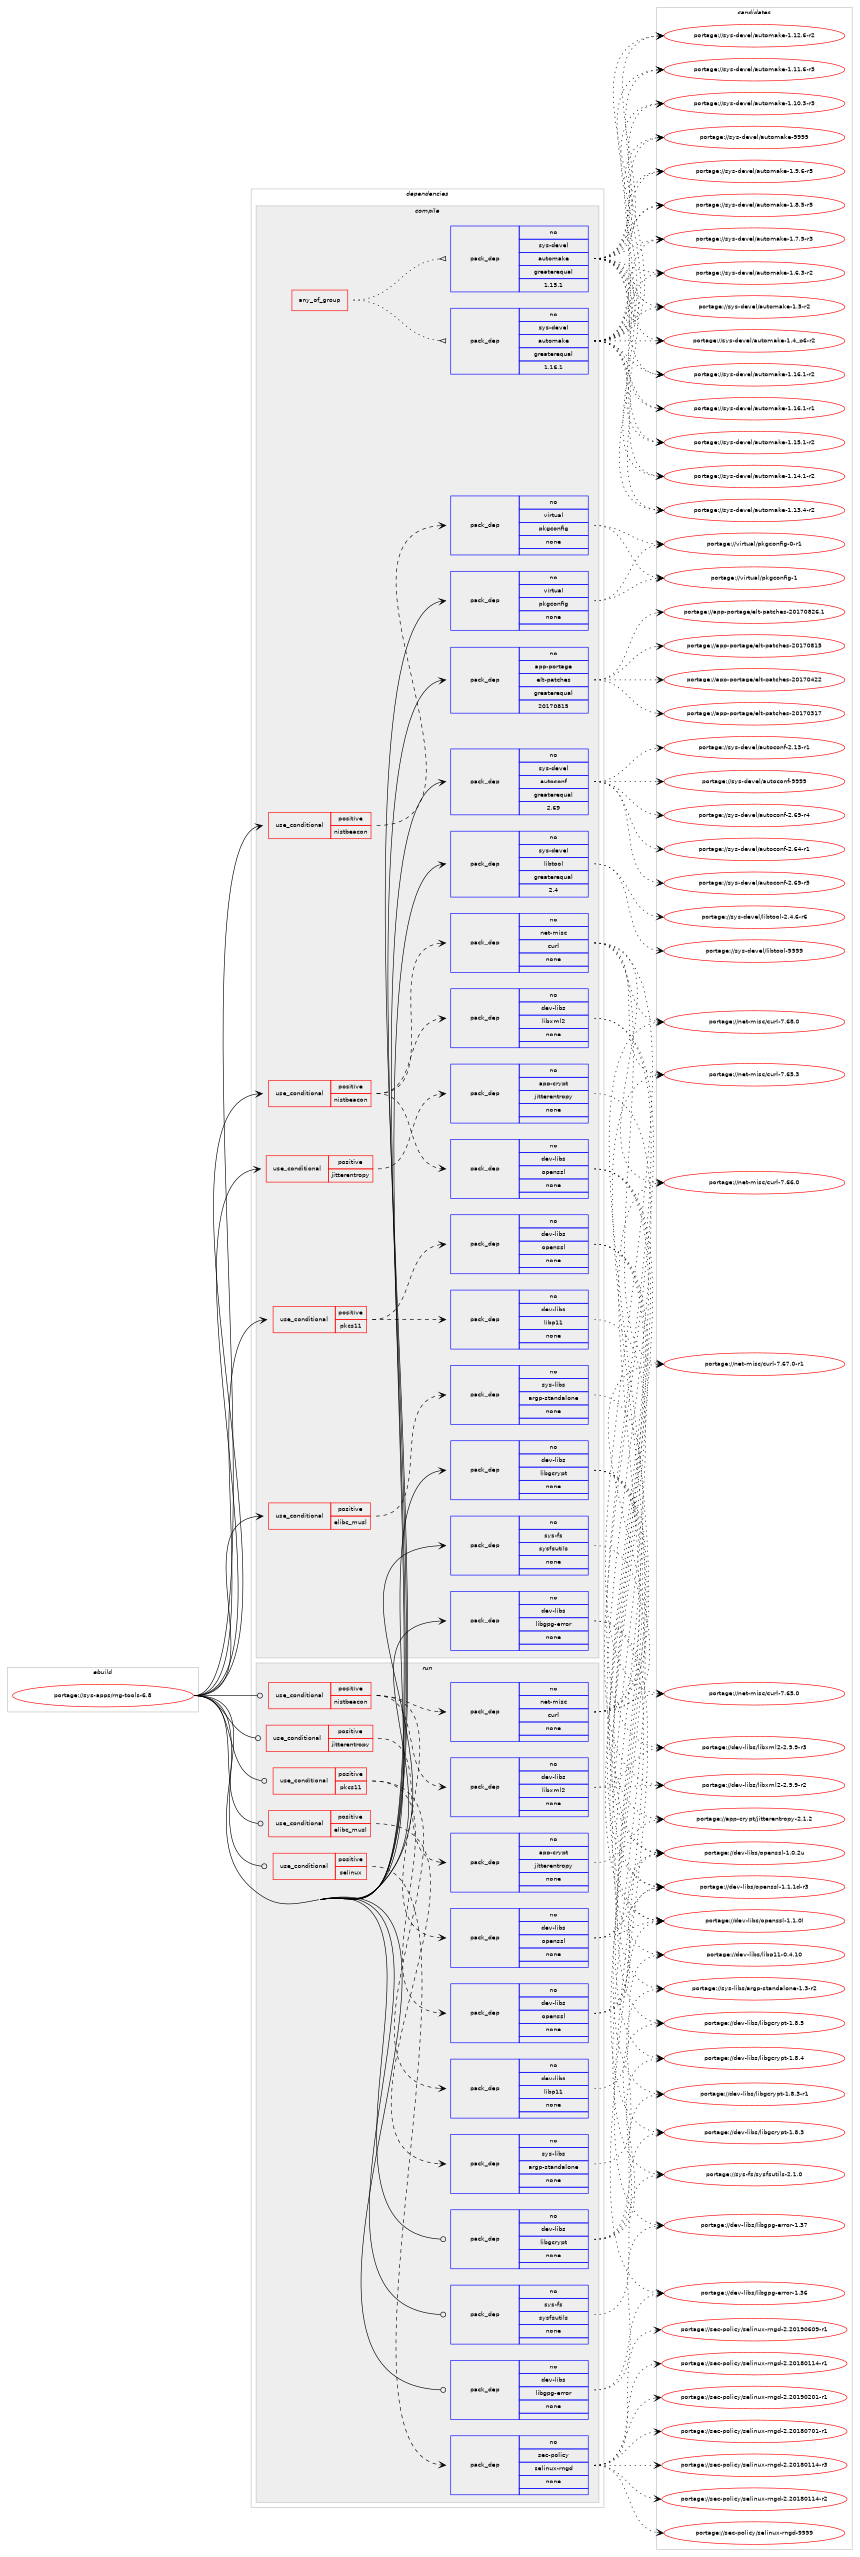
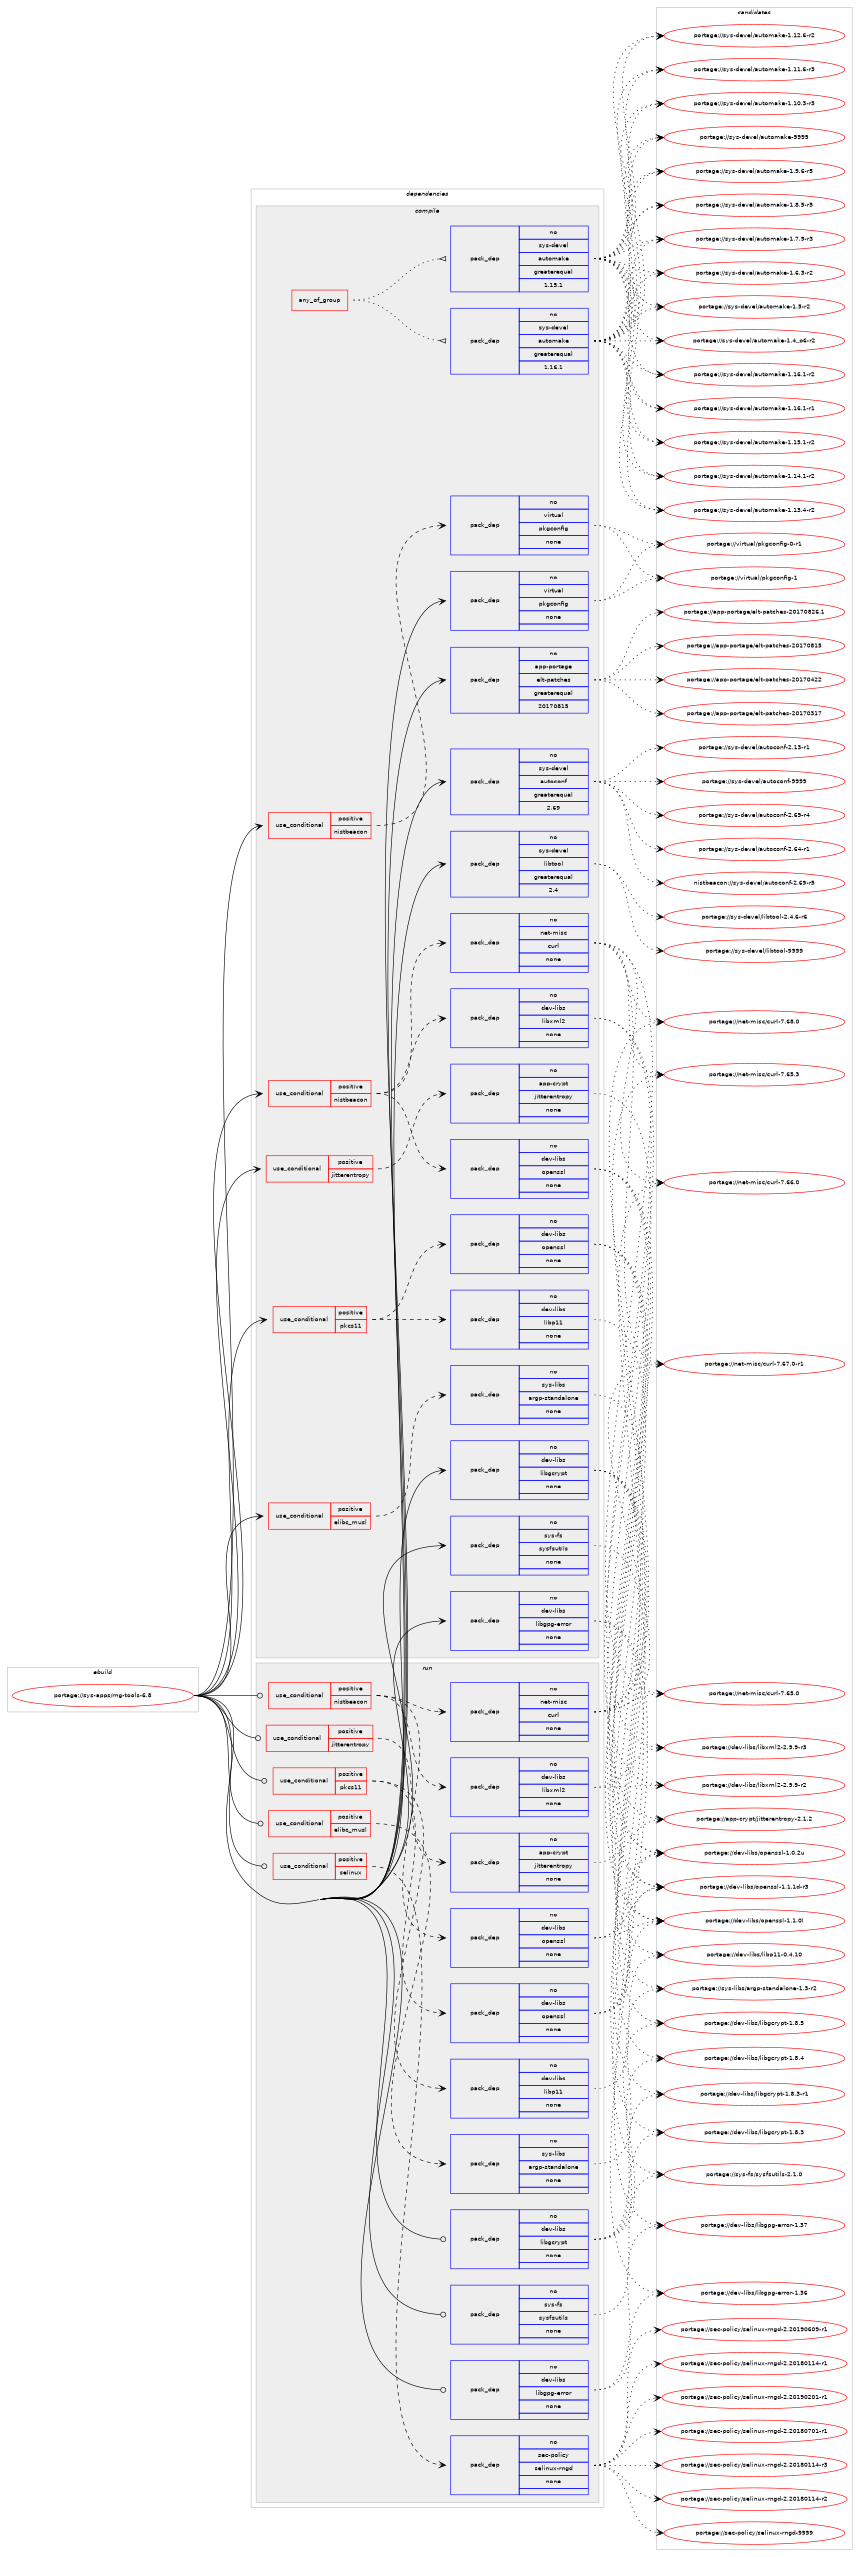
(754, 883) -> (754, 883)
